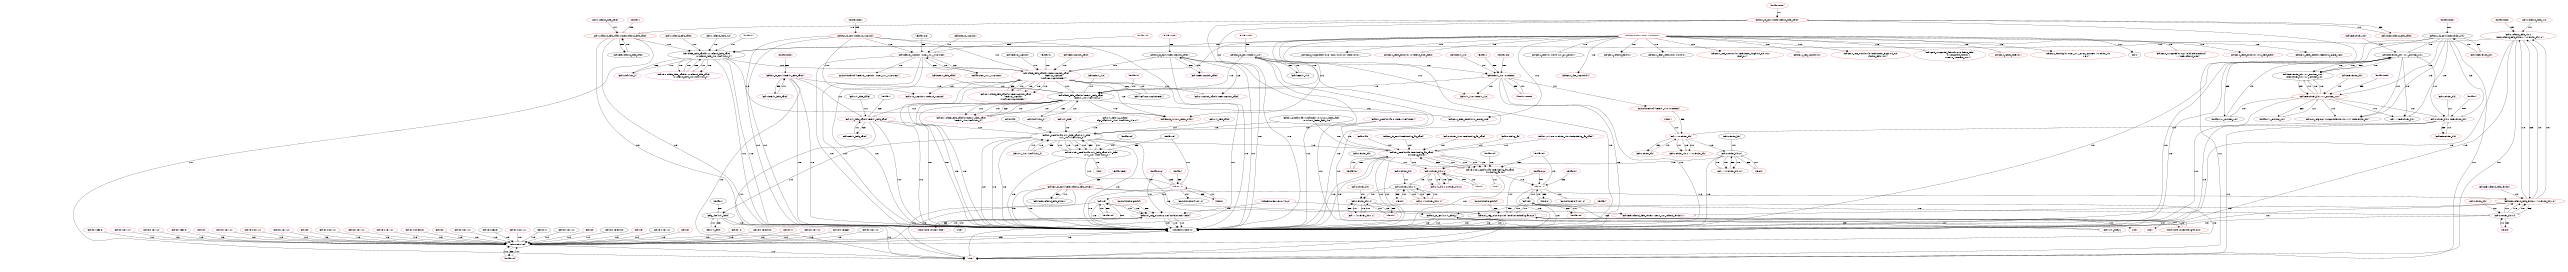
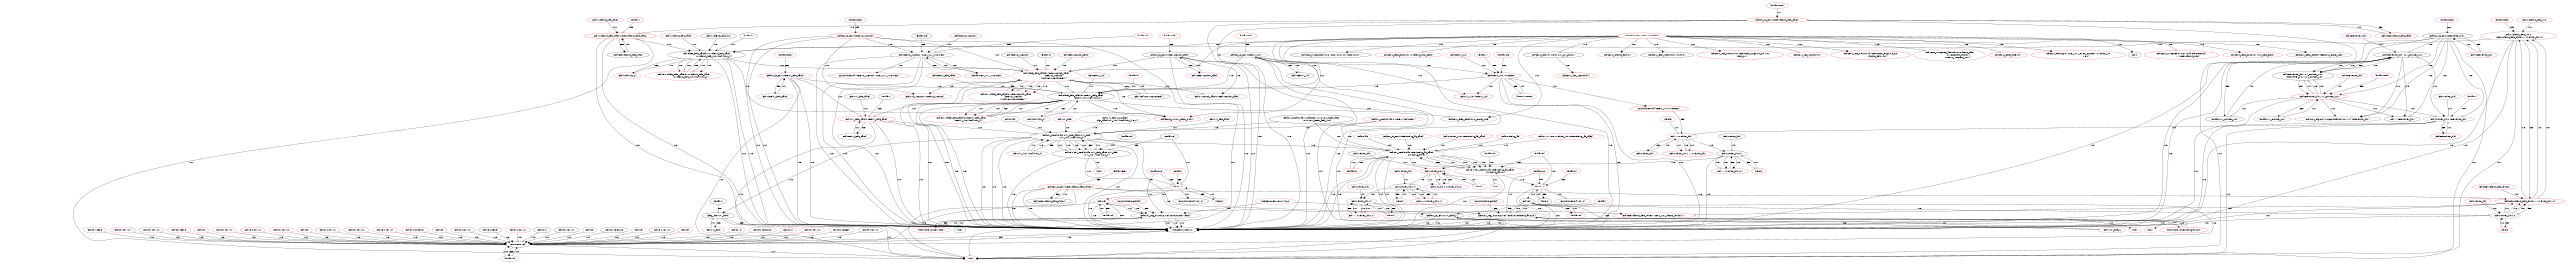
(1593, 48) -> (1564, 65)
(2302, 112) -> (2302, 112)
(1668, 119) -> (1668, 119)
(742, 223) -> (742, 223)
